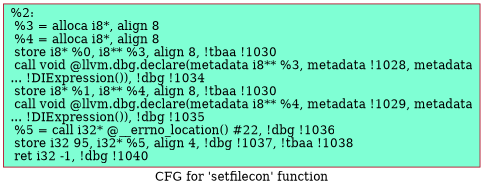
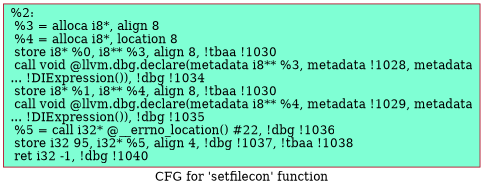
(85, 39) -> (94, 39)
